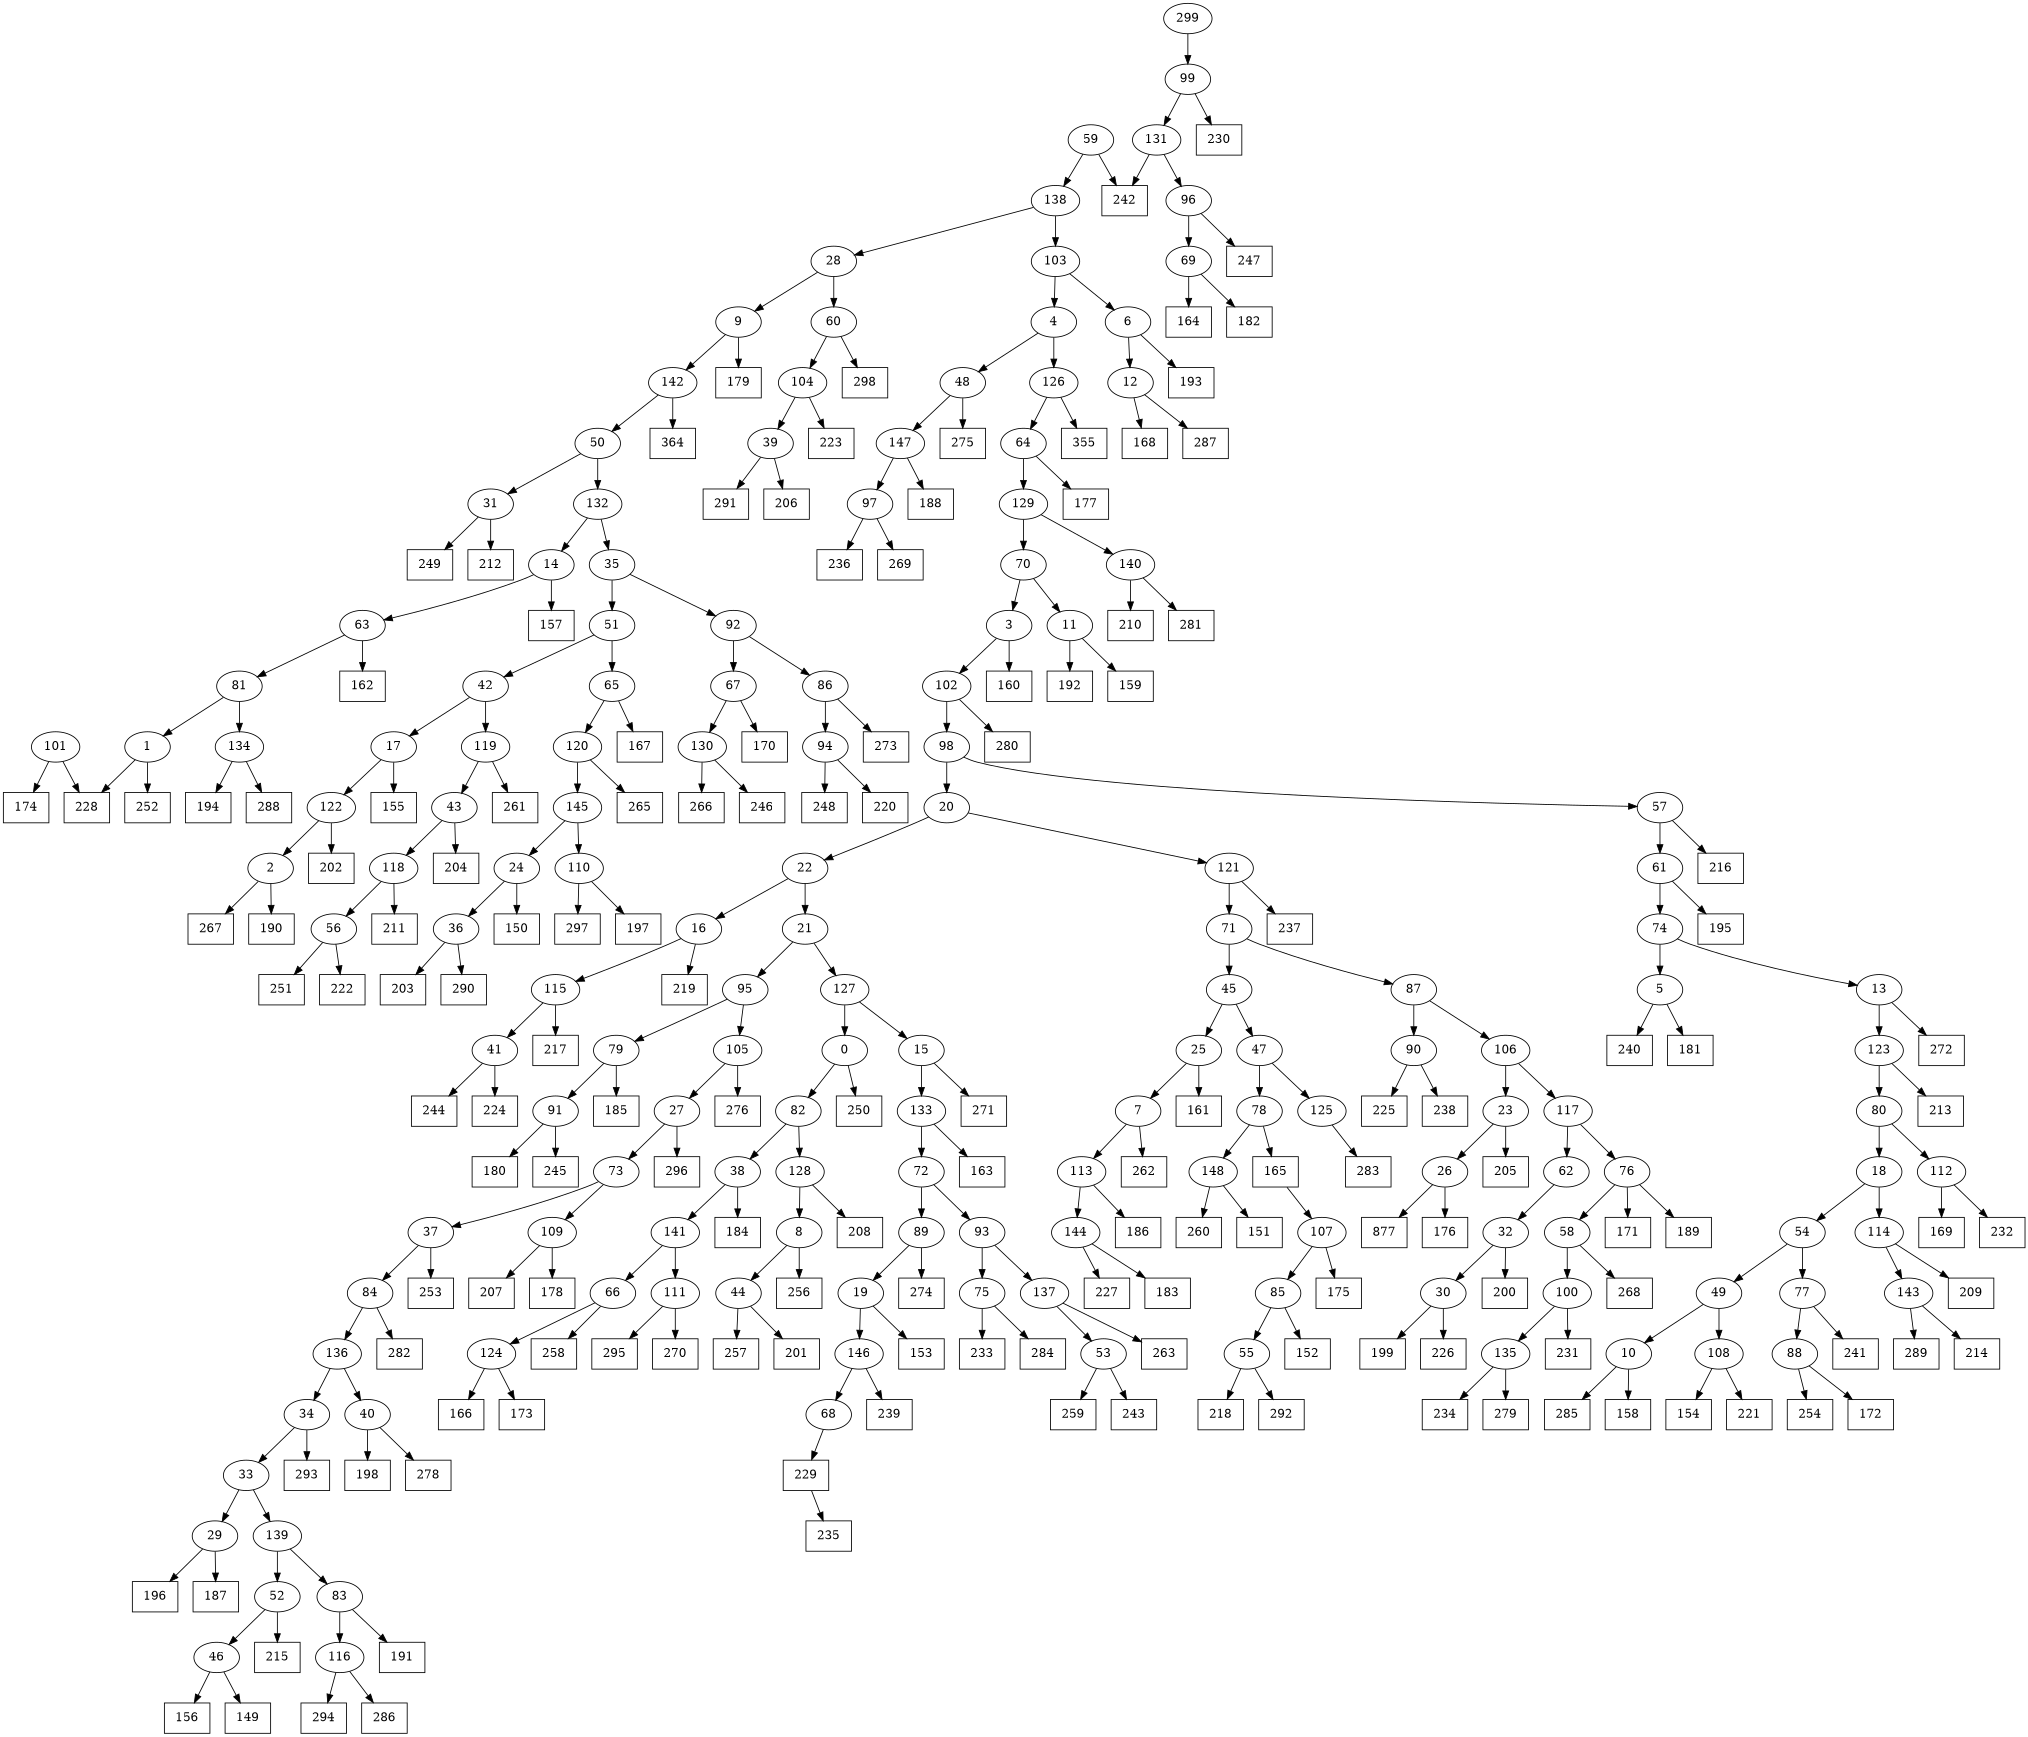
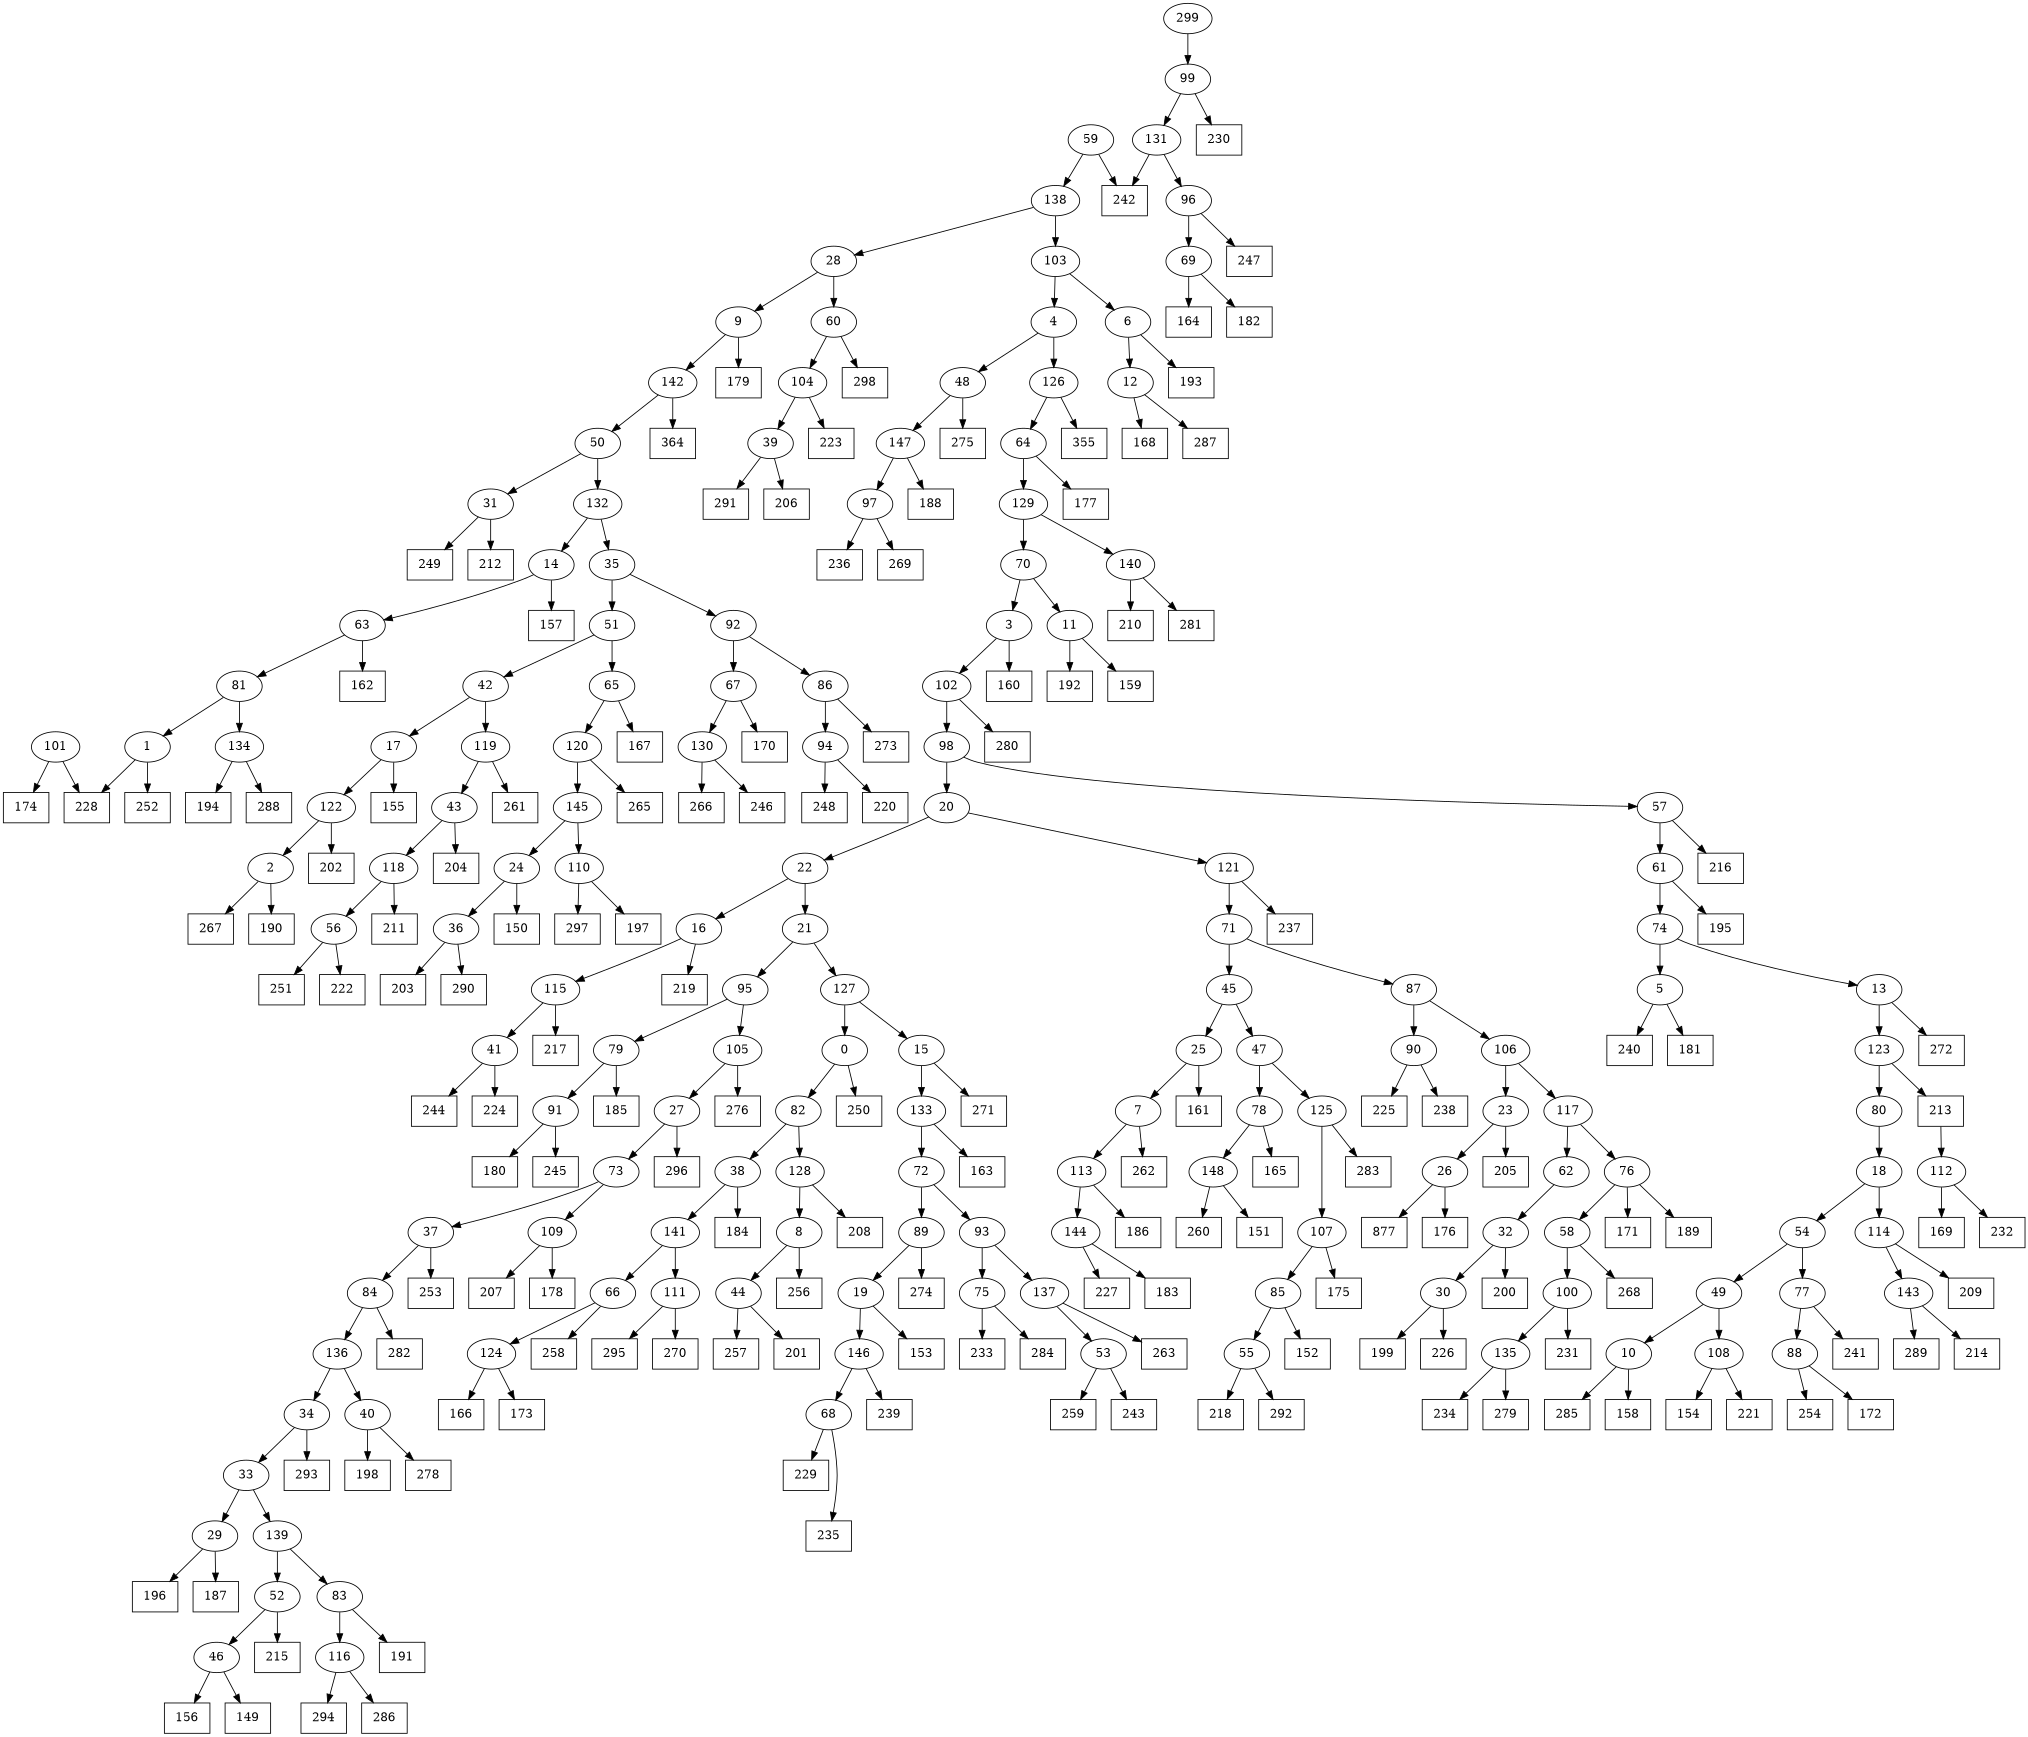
(1907, 1138) -> (1941, 1137)
(1297, 1200) -> (1322, 1168)
(816, 1502) -> (837, 1471)
